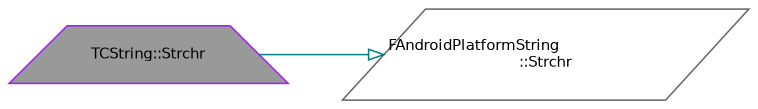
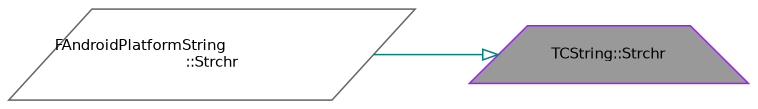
(314, 55) -> (428, 55)
